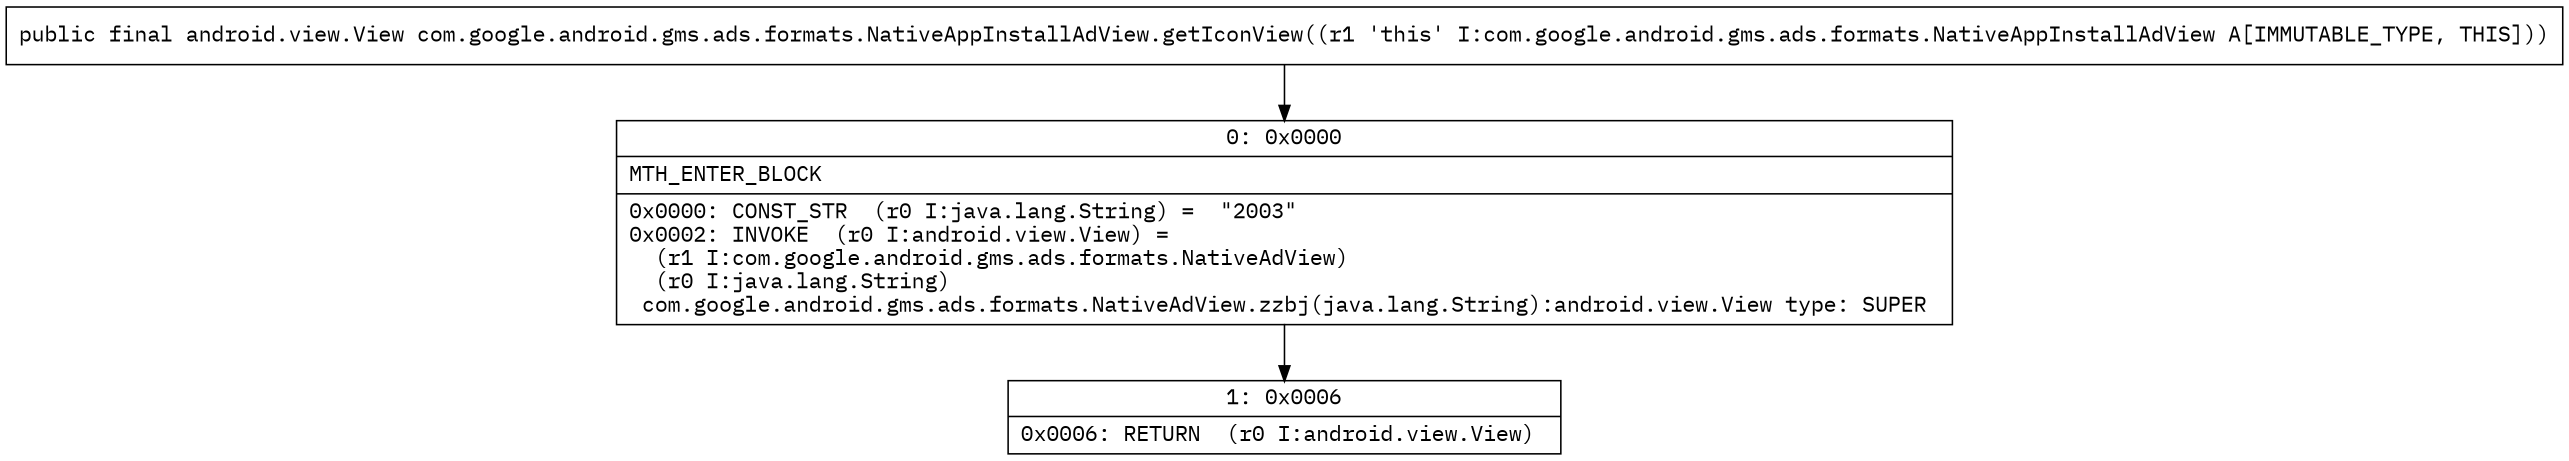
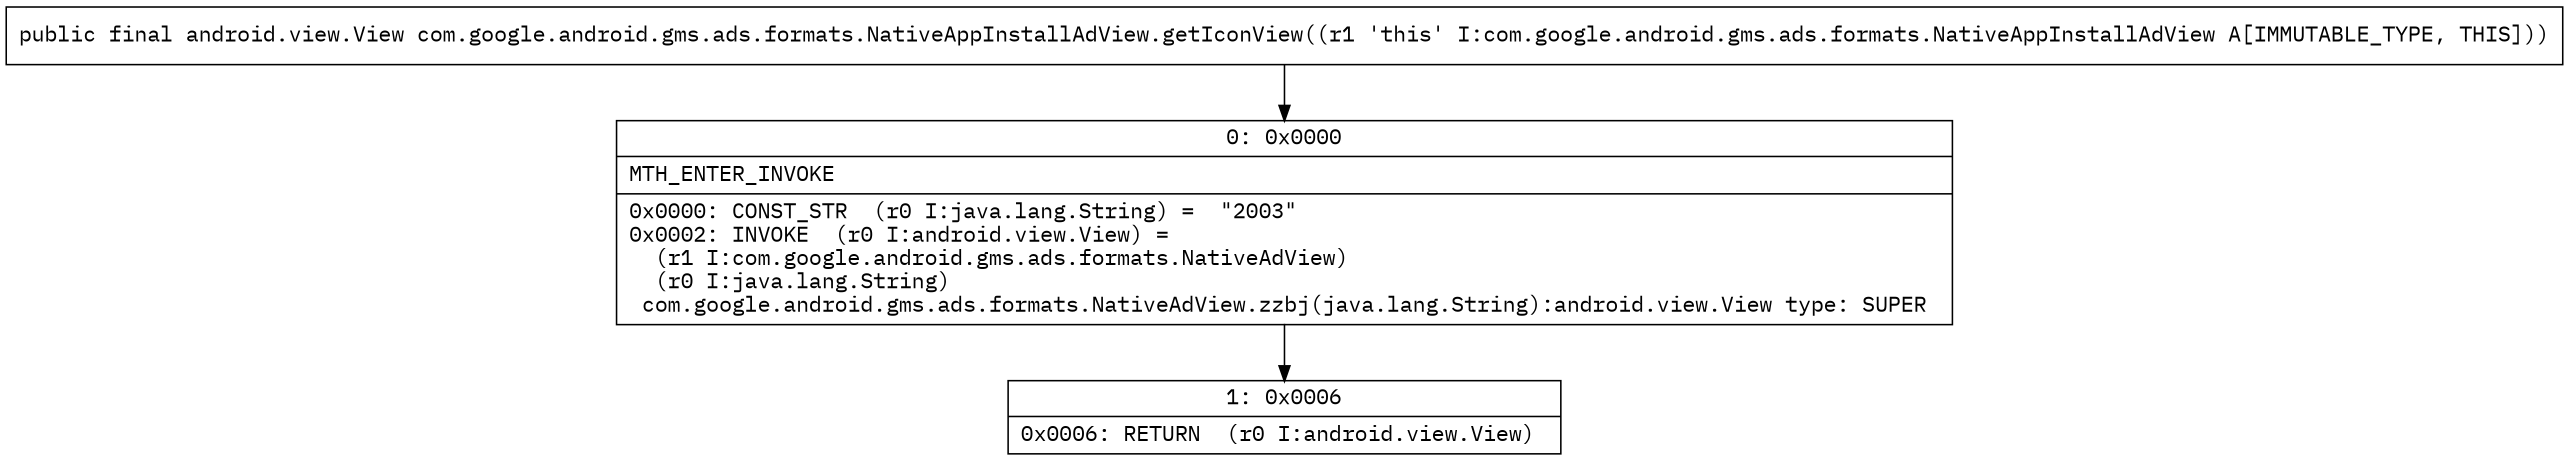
(726, 174) -> (733, 174)
